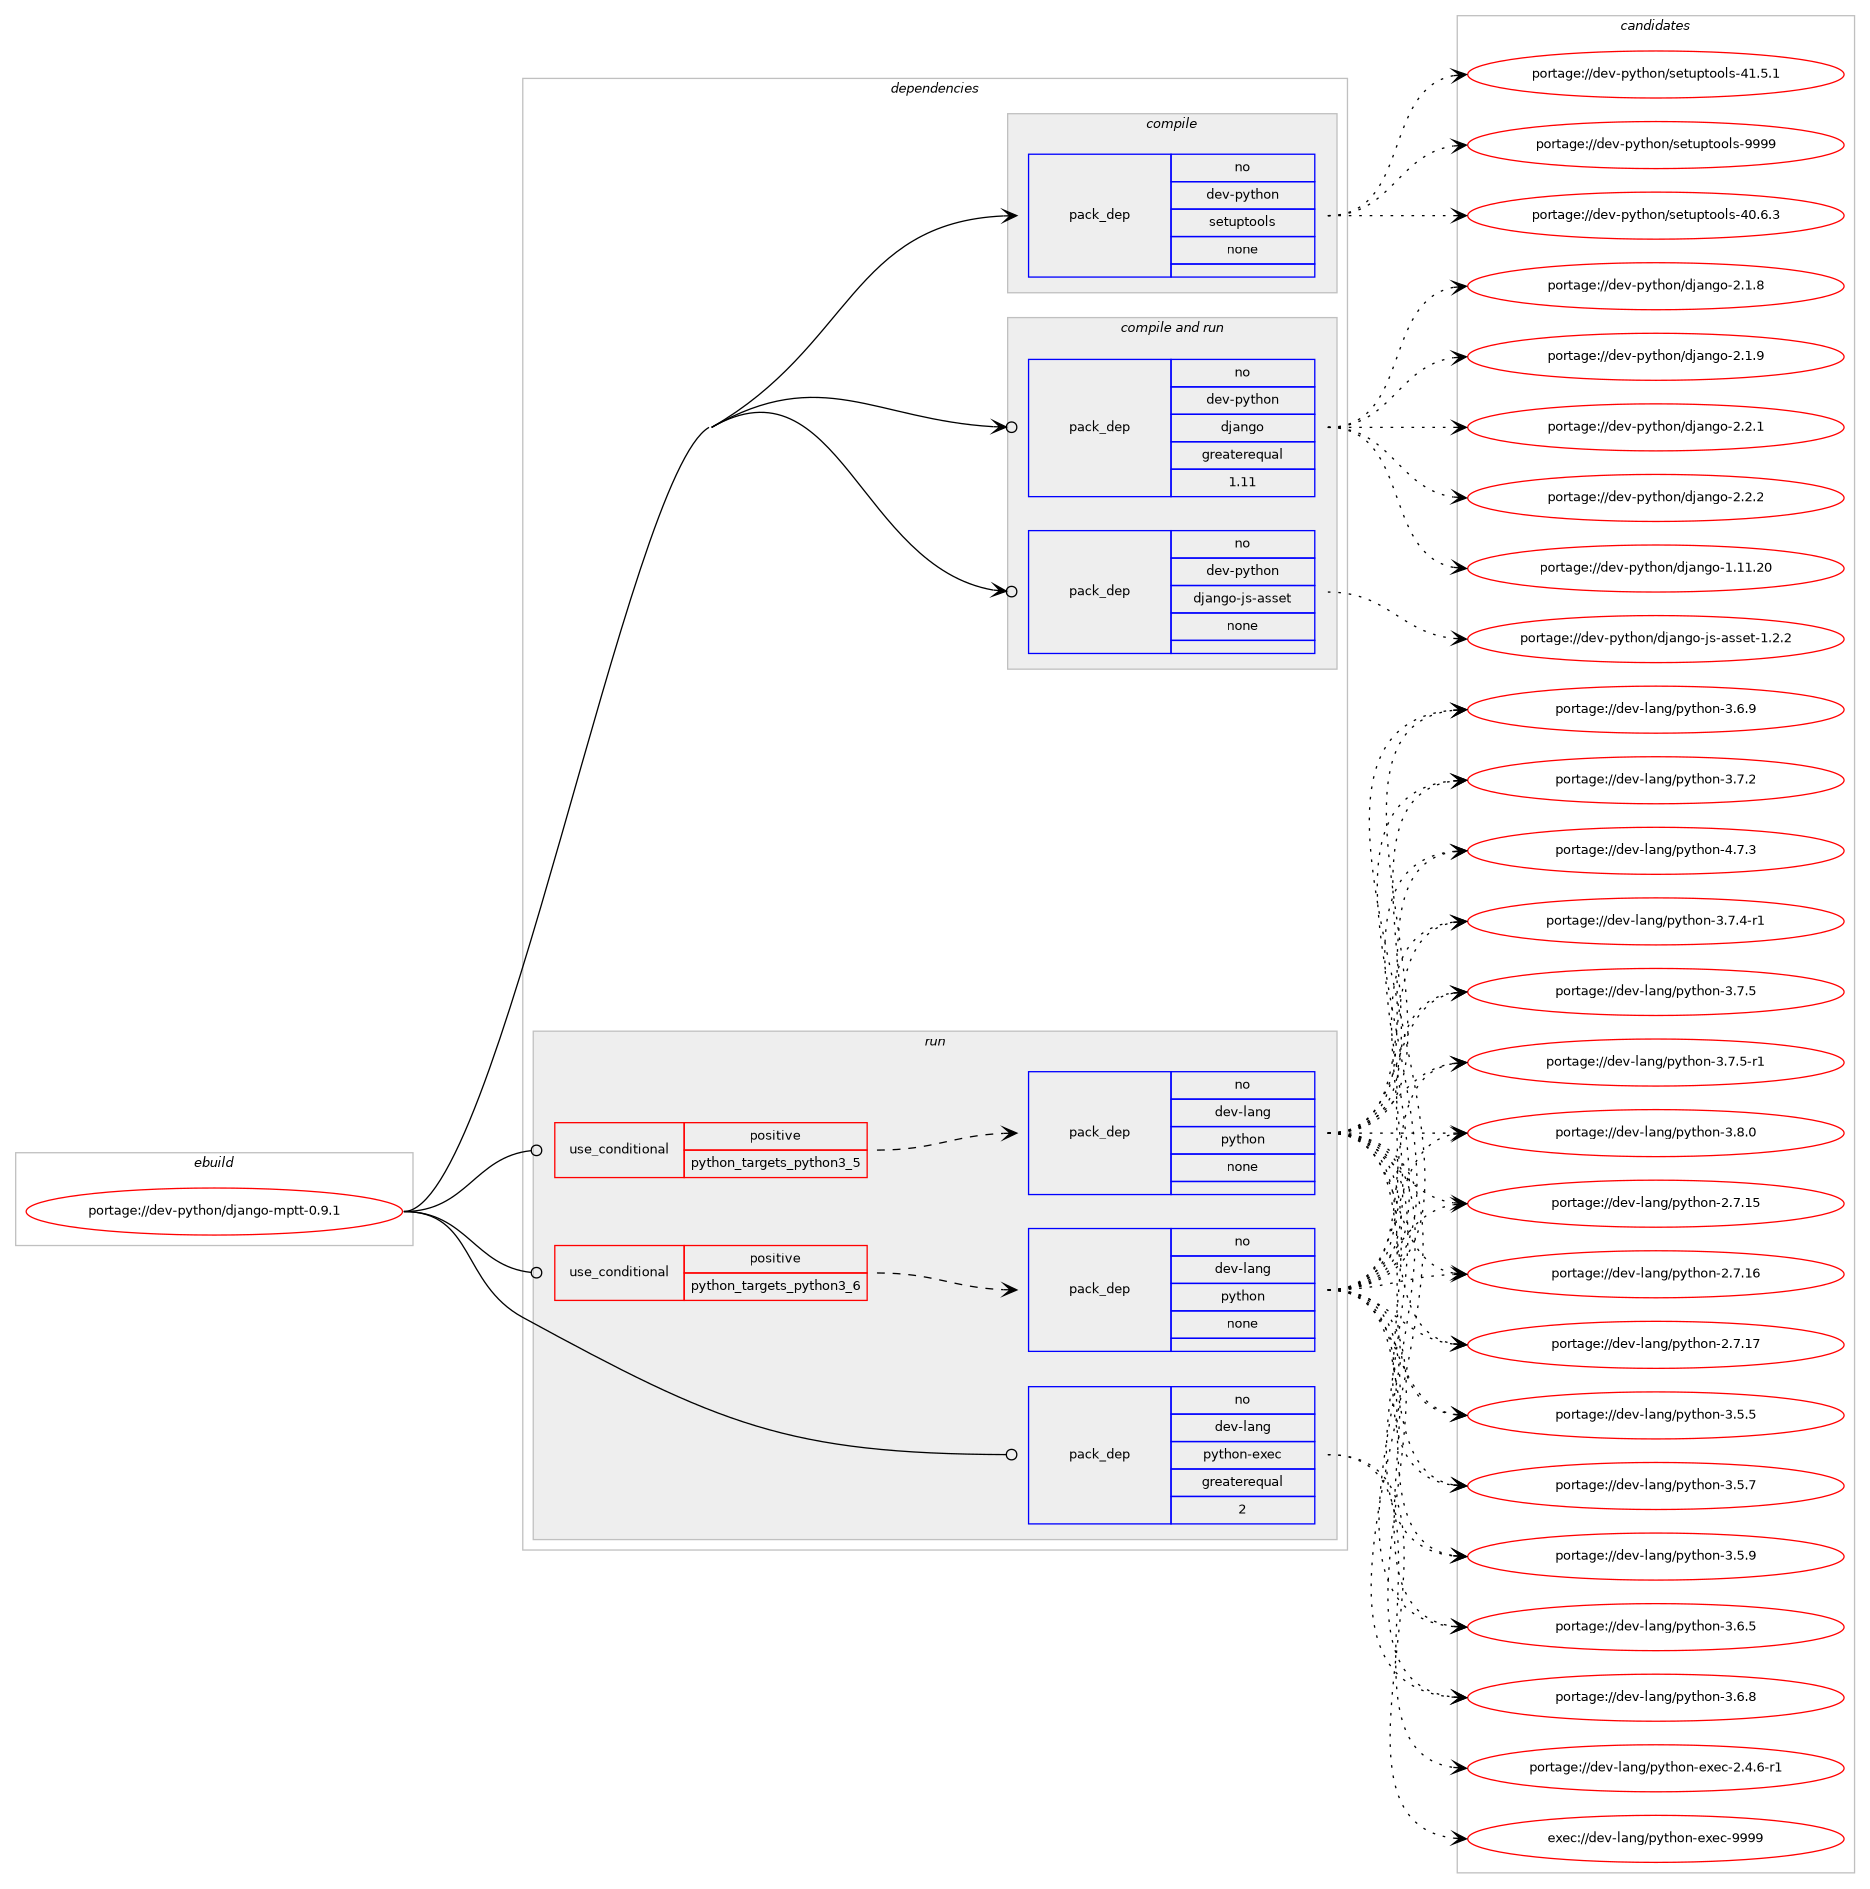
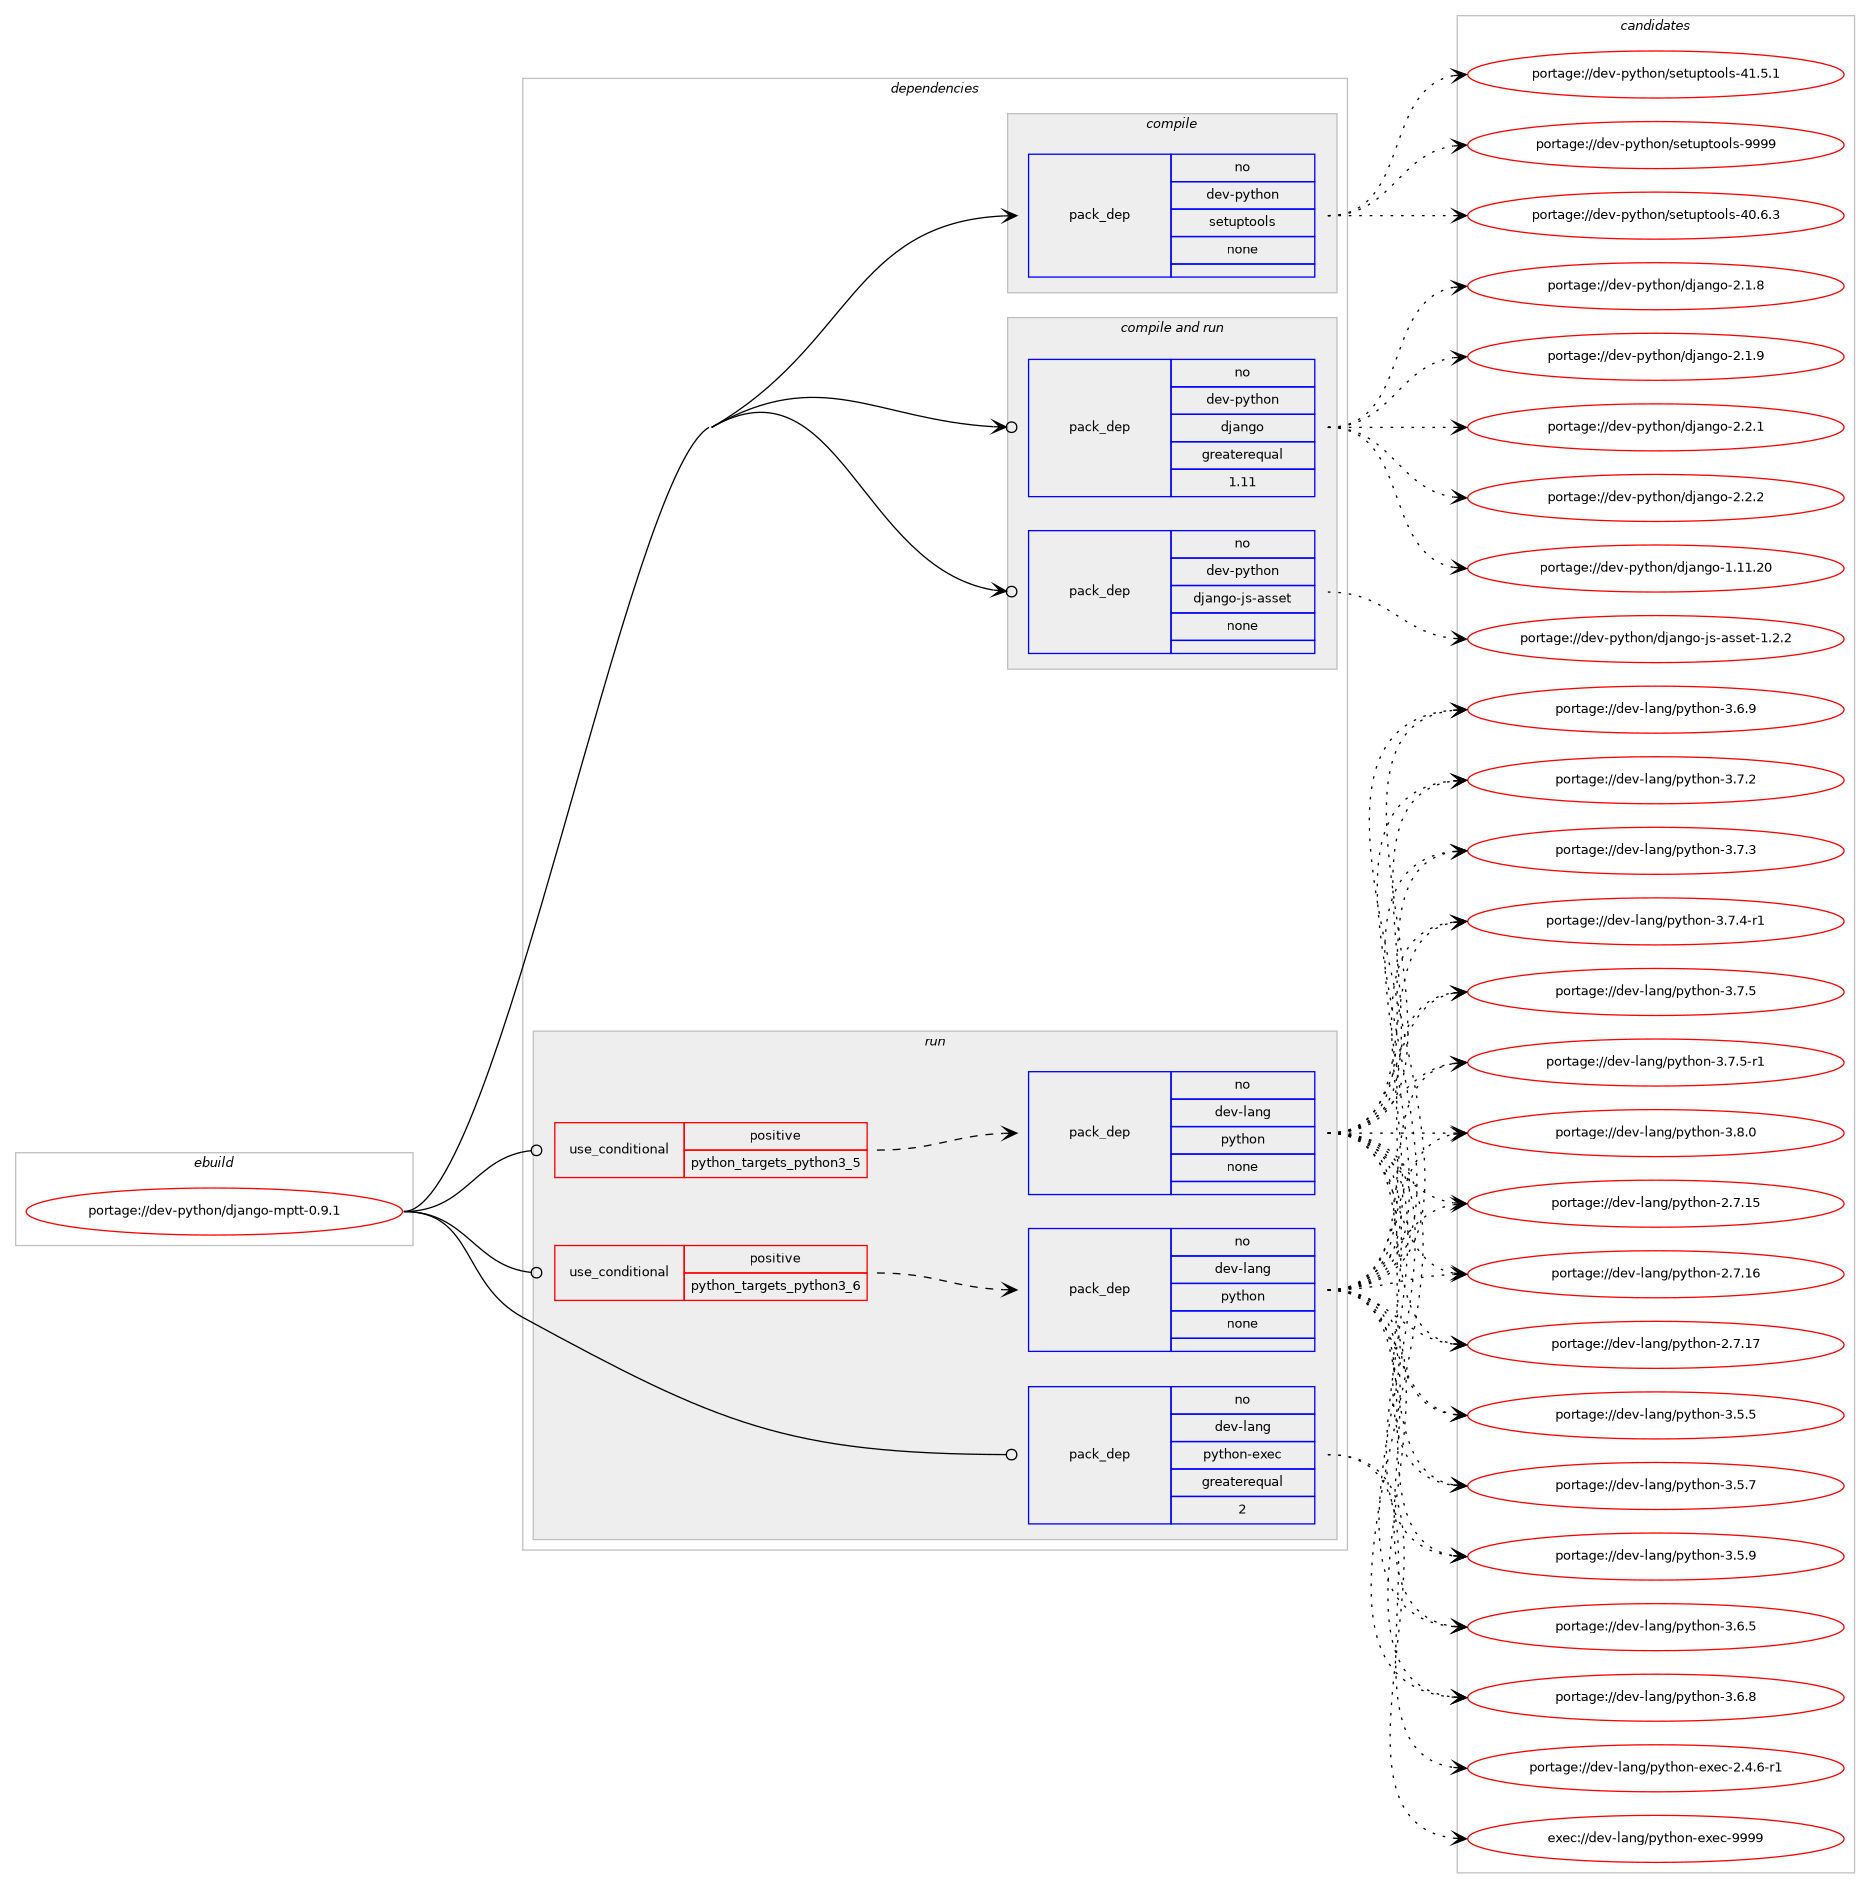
(1656, 851) -> (1656, 851)
